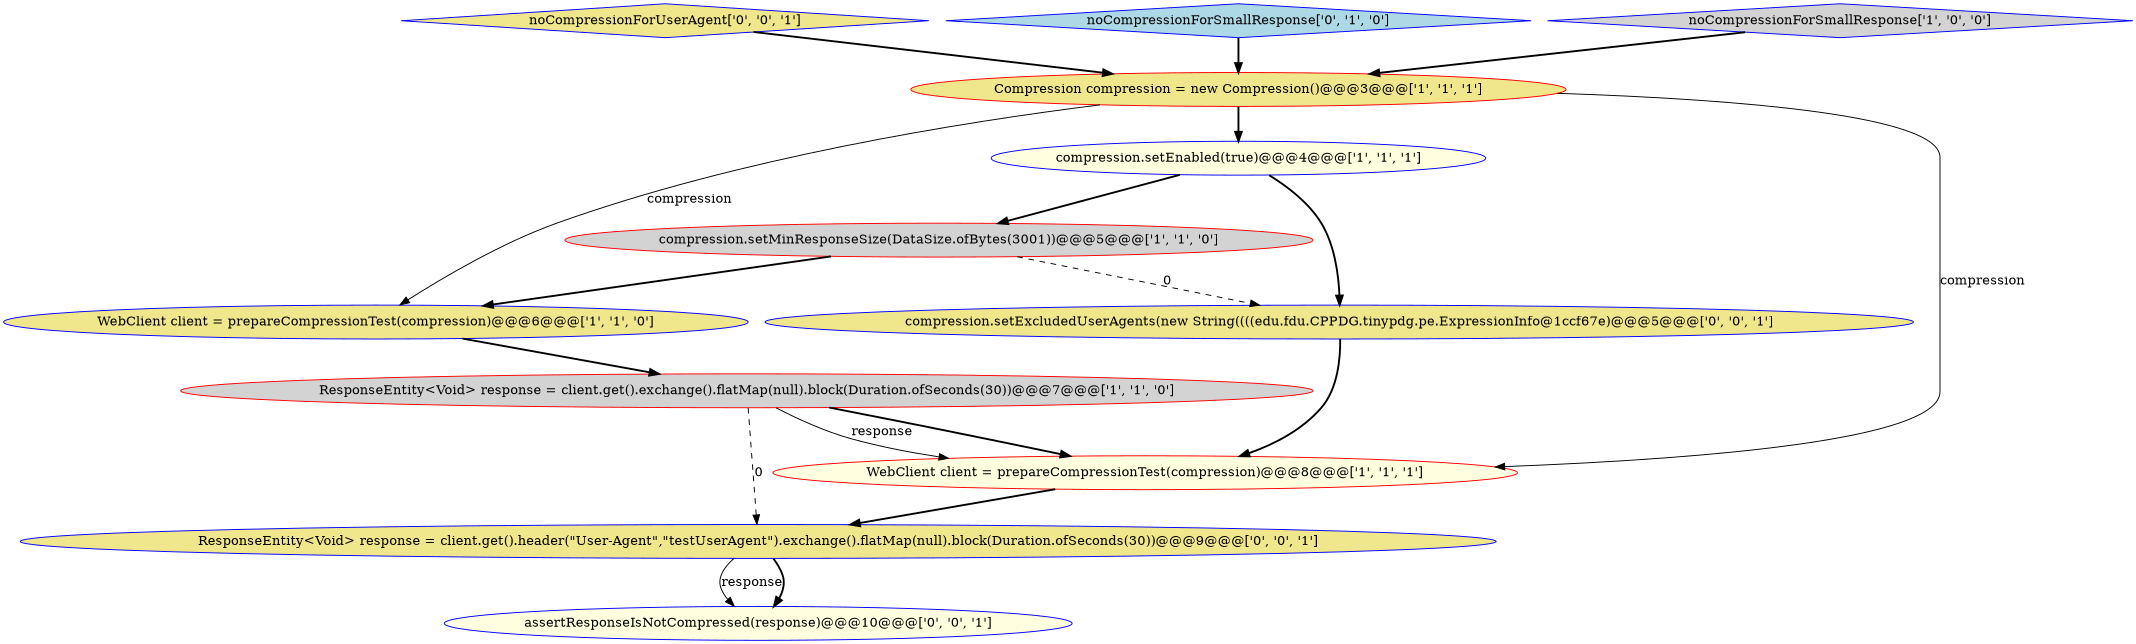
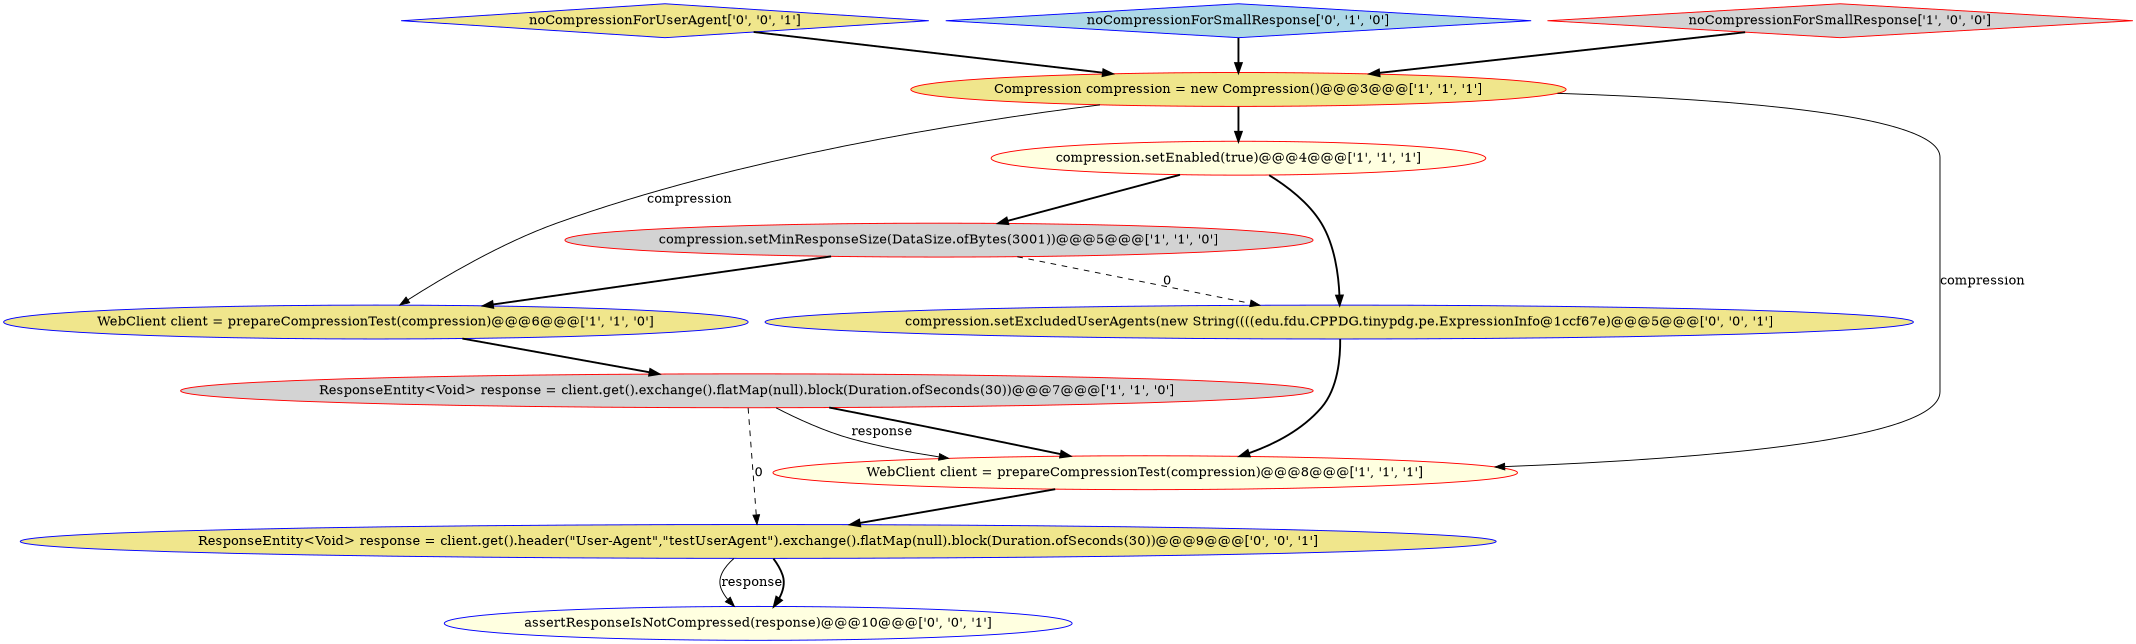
(1840, 21) -> (1840, 21)
(1238, 158) -> (1238, 158)
